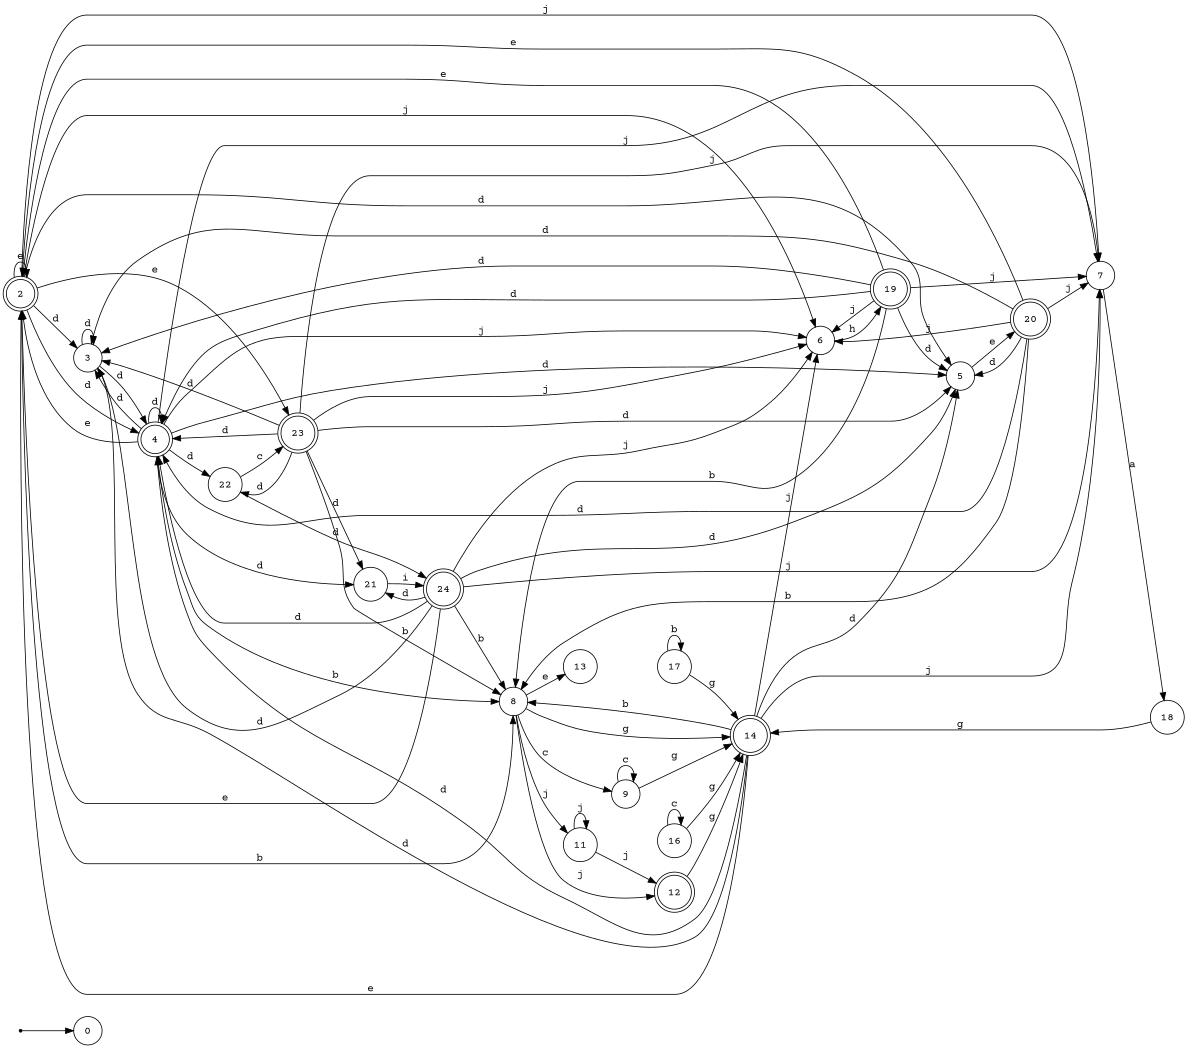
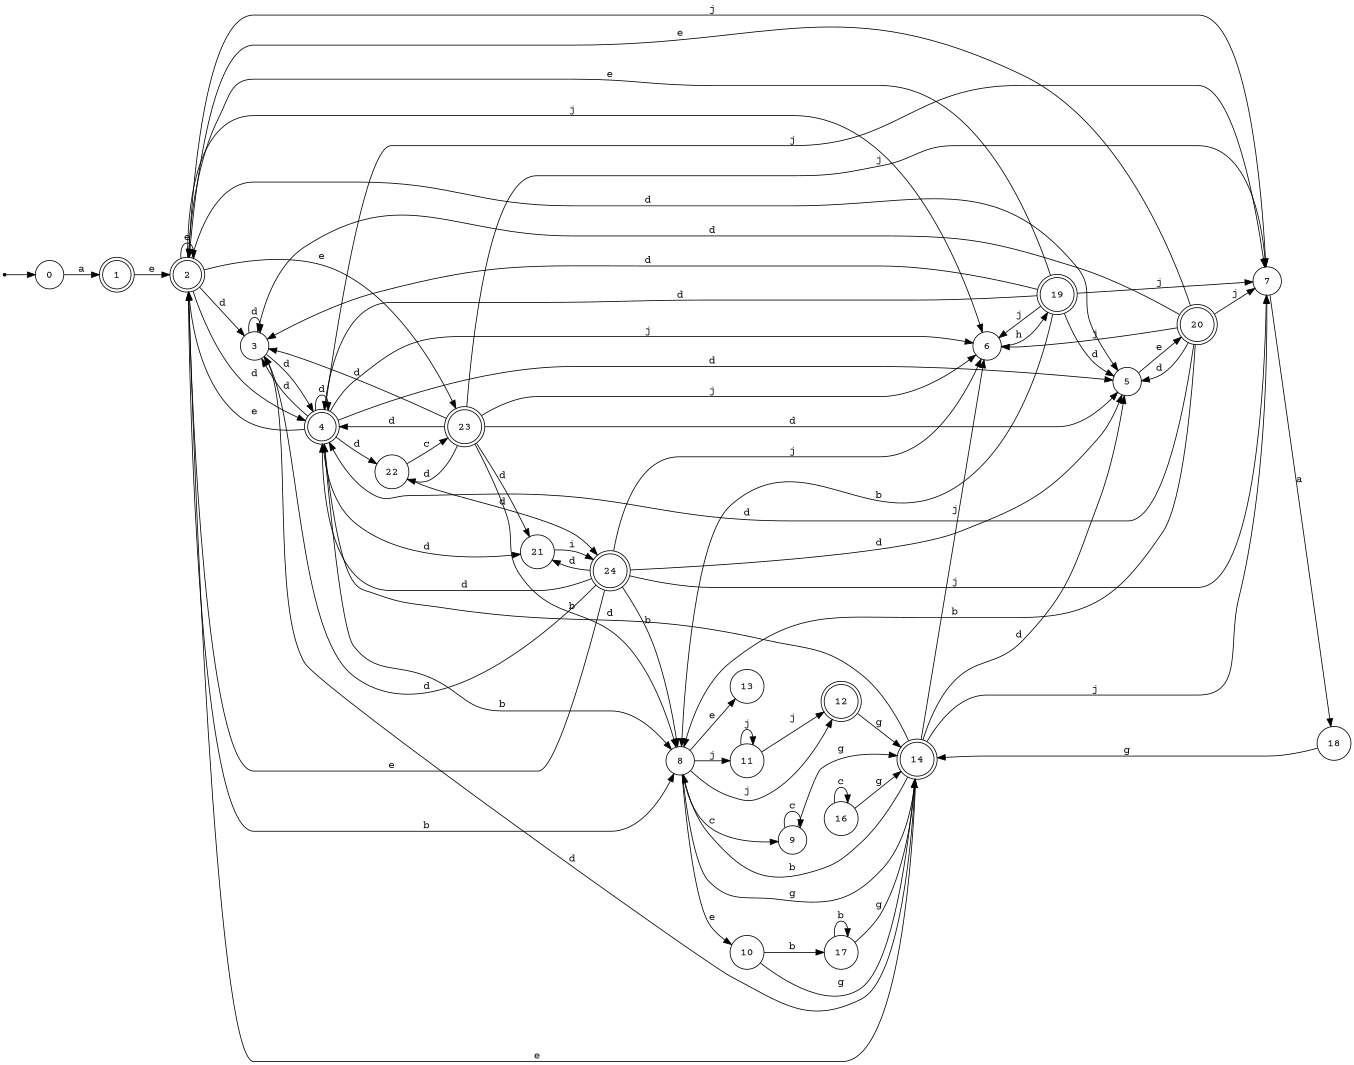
none -> (117, 275)
none -> (747, 952)
